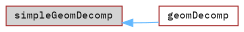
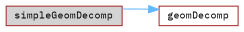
(146, 23) -> (135, 9)
